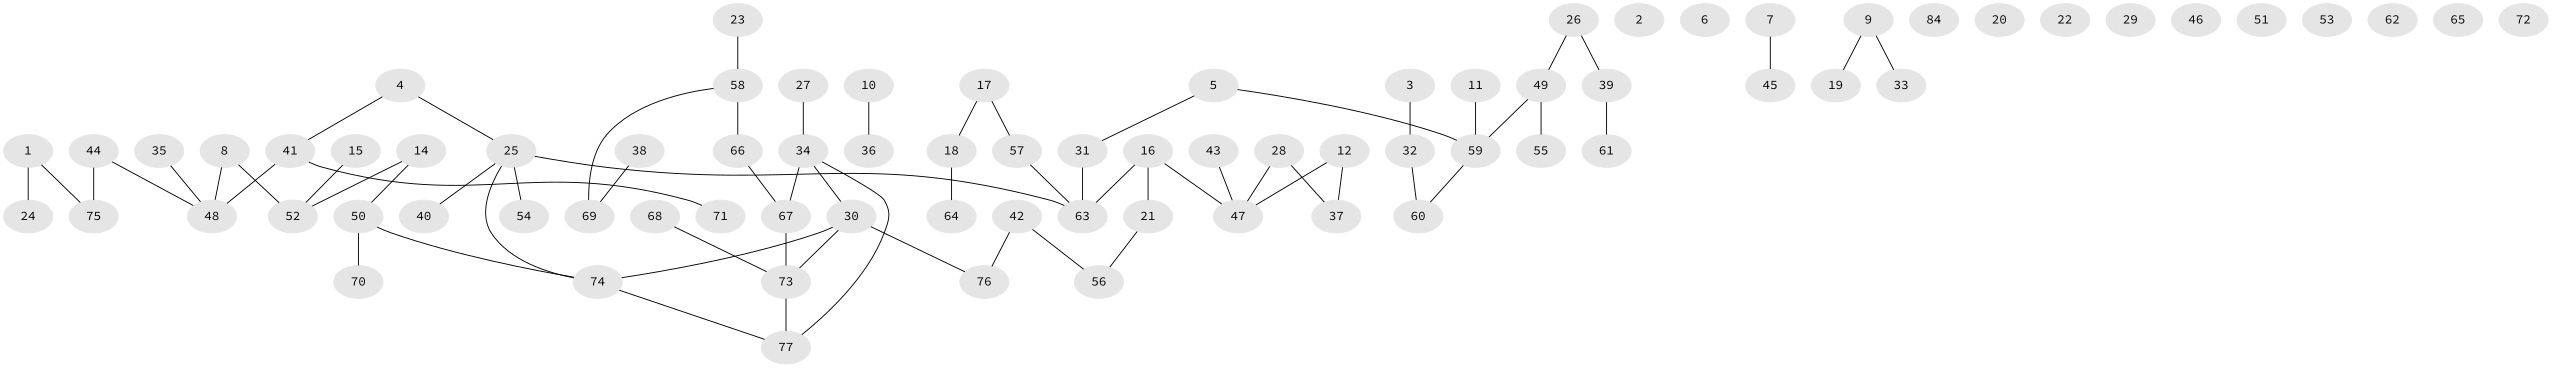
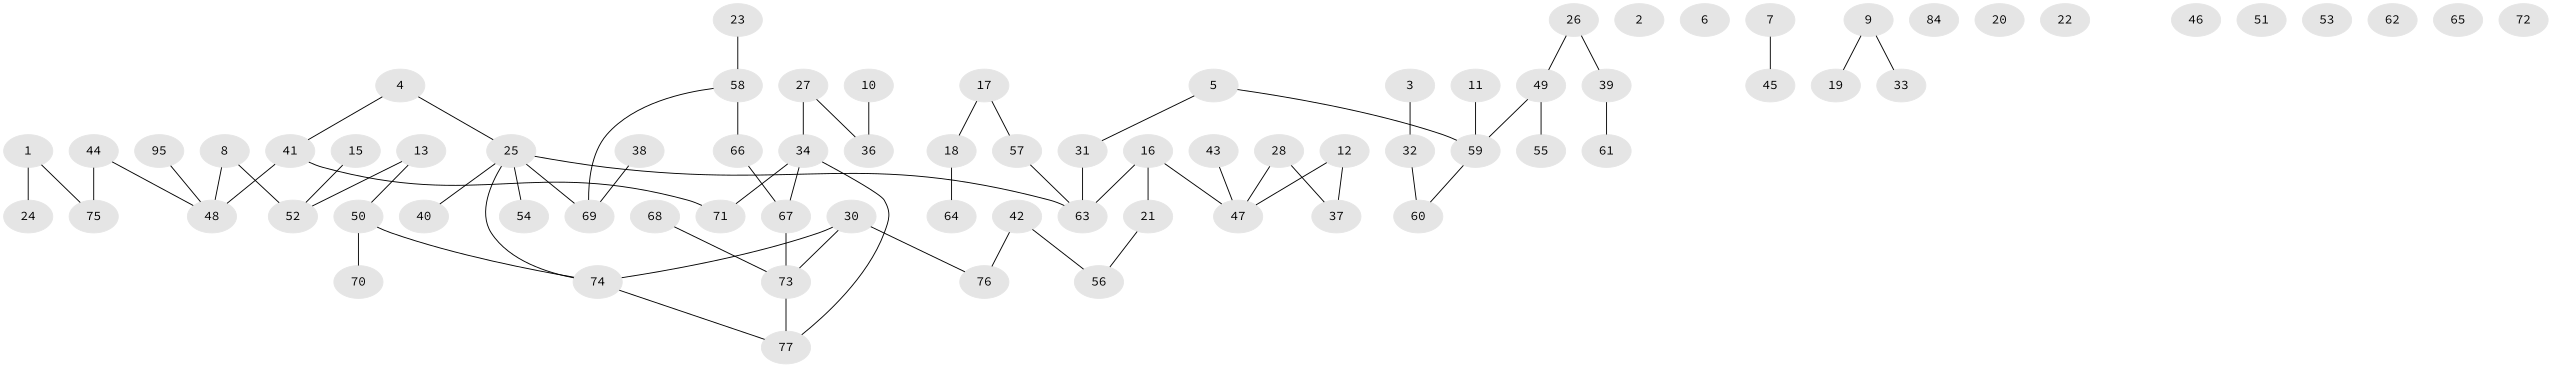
(2131, 20) -> none
none -> (836, 118)
(159, 151) -> (159, 151)
(421, 151) -> (421, 151)
(827, 184) -> (757, 188)
none -> (556, 189)
